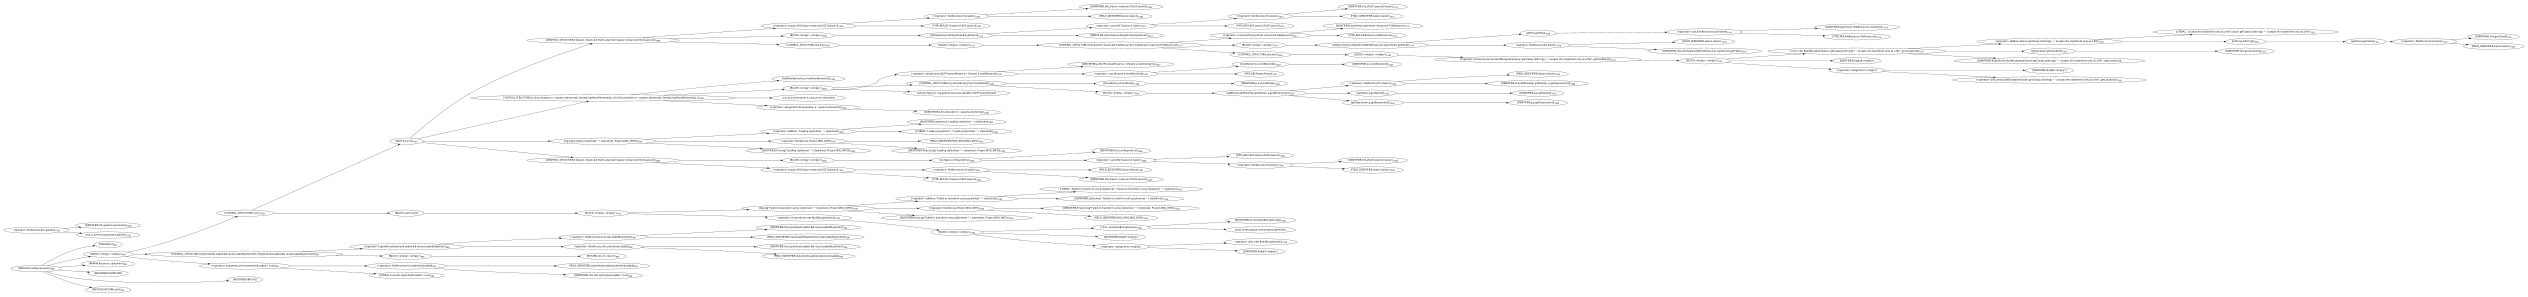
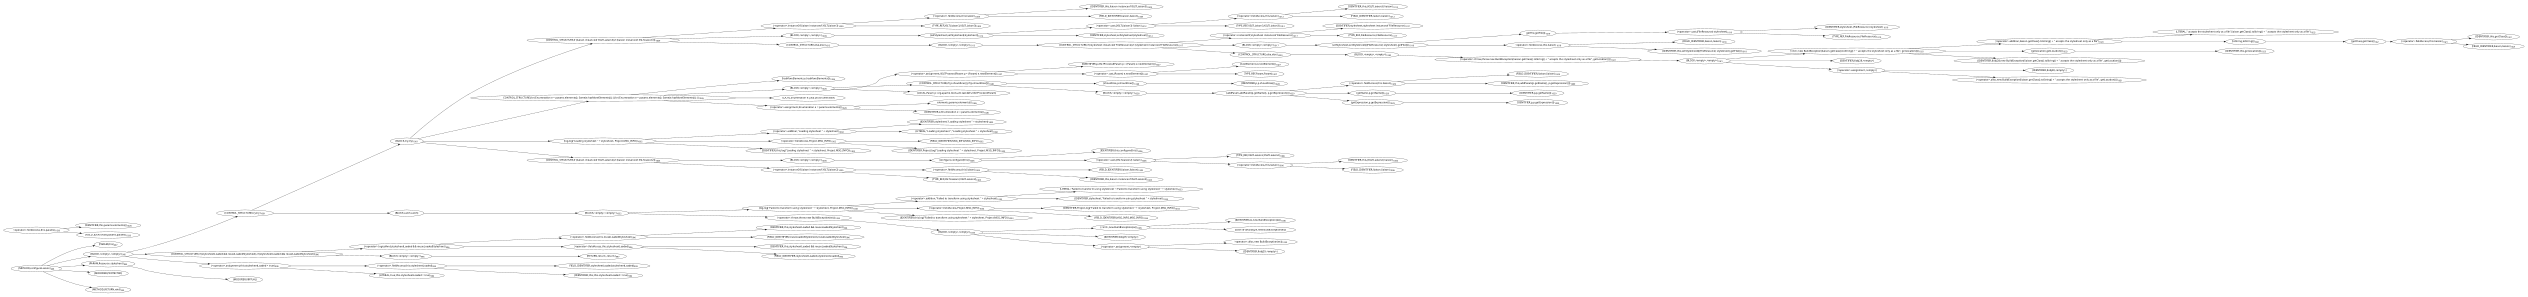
(1373, 64) -> none
none -> (957, 103)
(136, 282) -> (176, 275)
